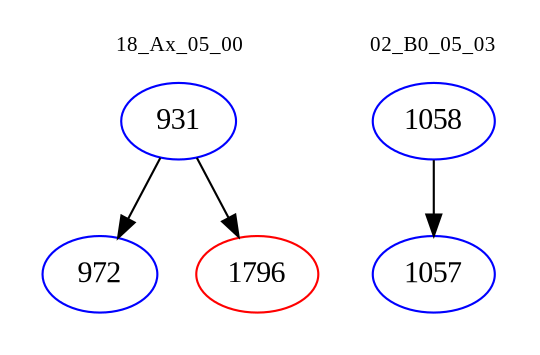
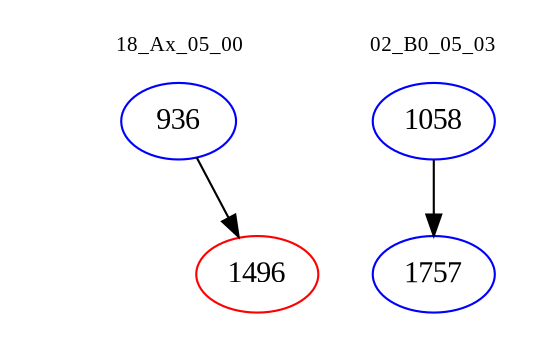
(179, 121) -> (179, 121)
(100, 274) -> none
(257, 274) -> (257, 274)
(434, 274) -> (434, 274)
